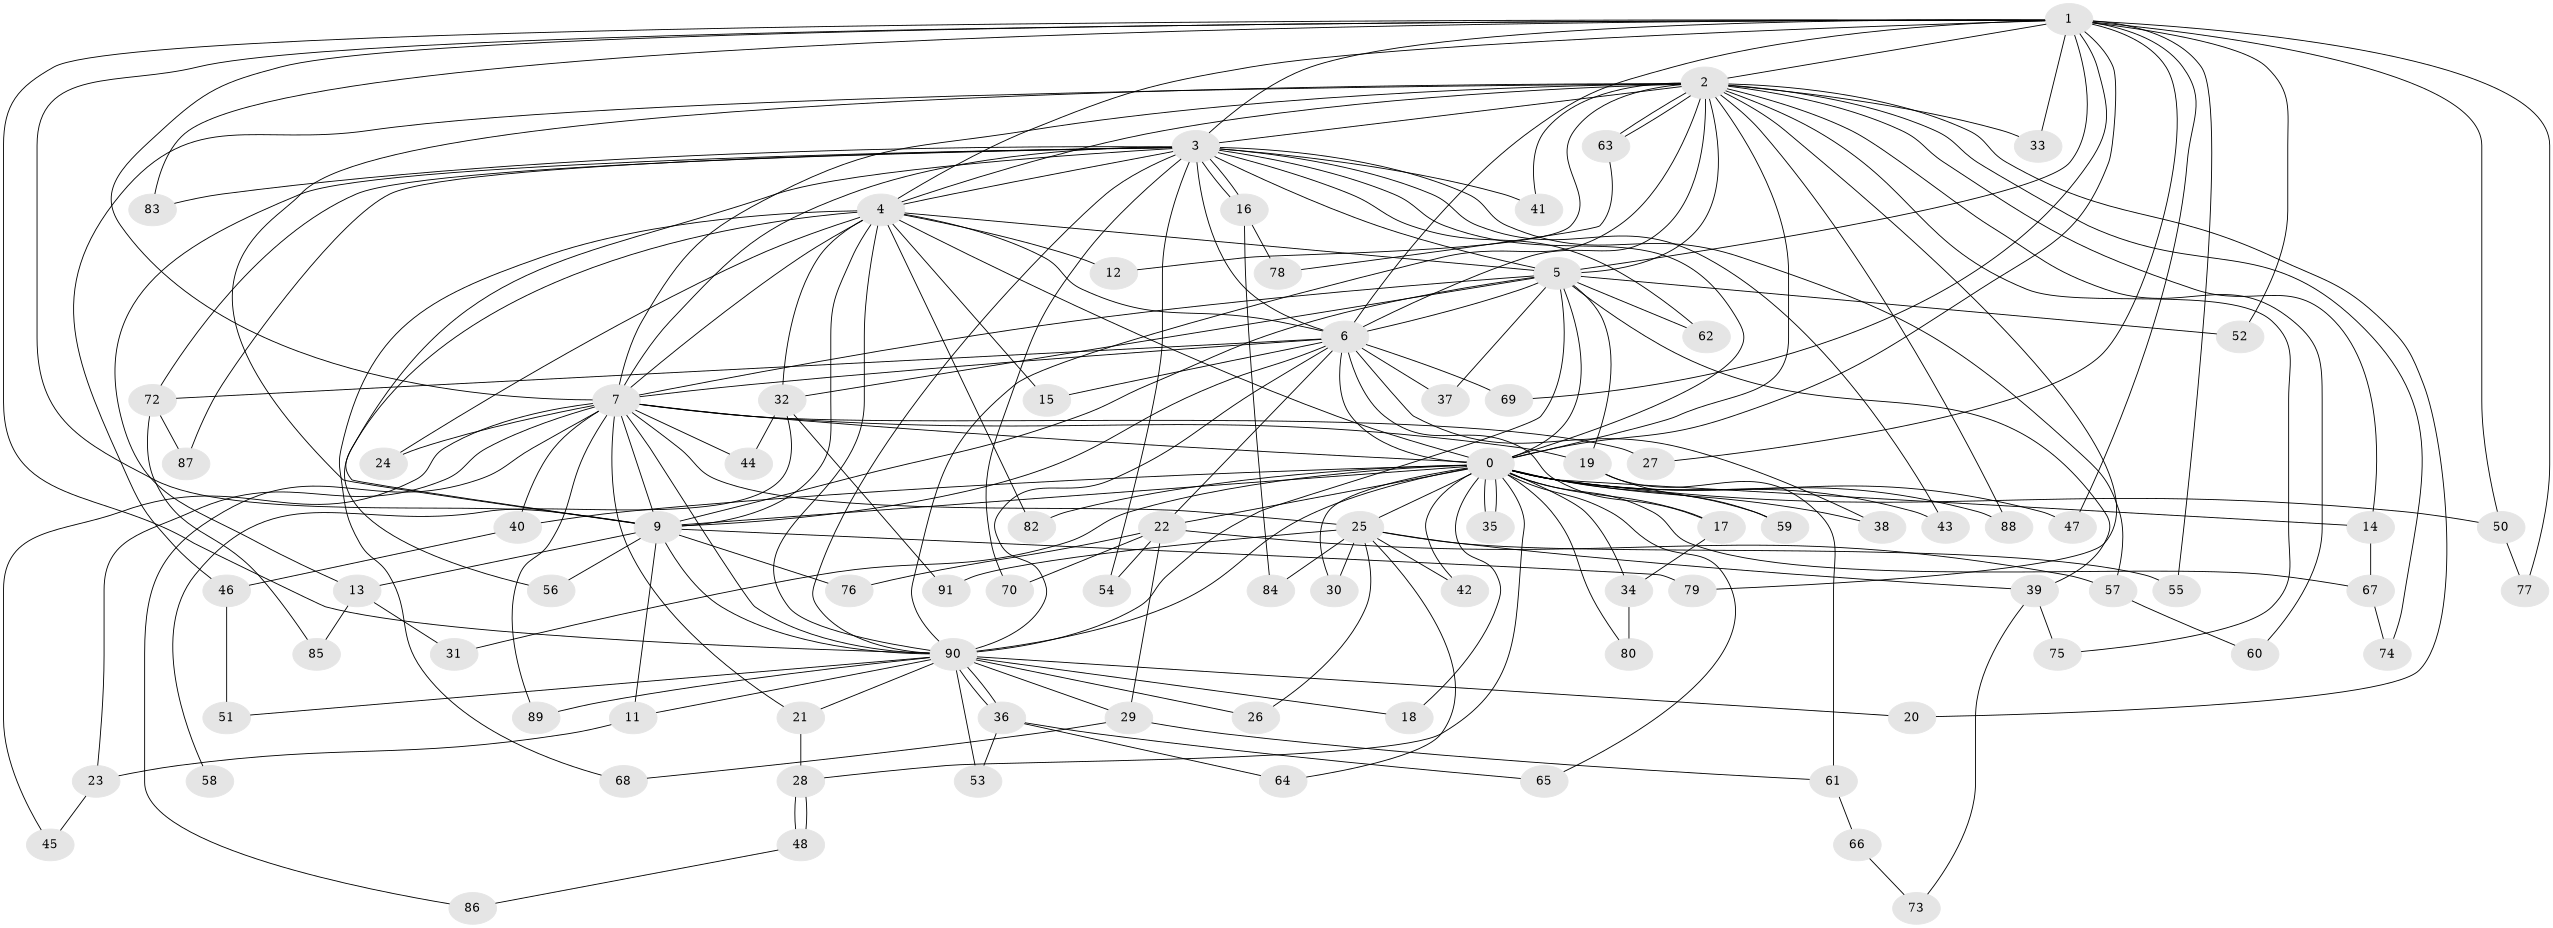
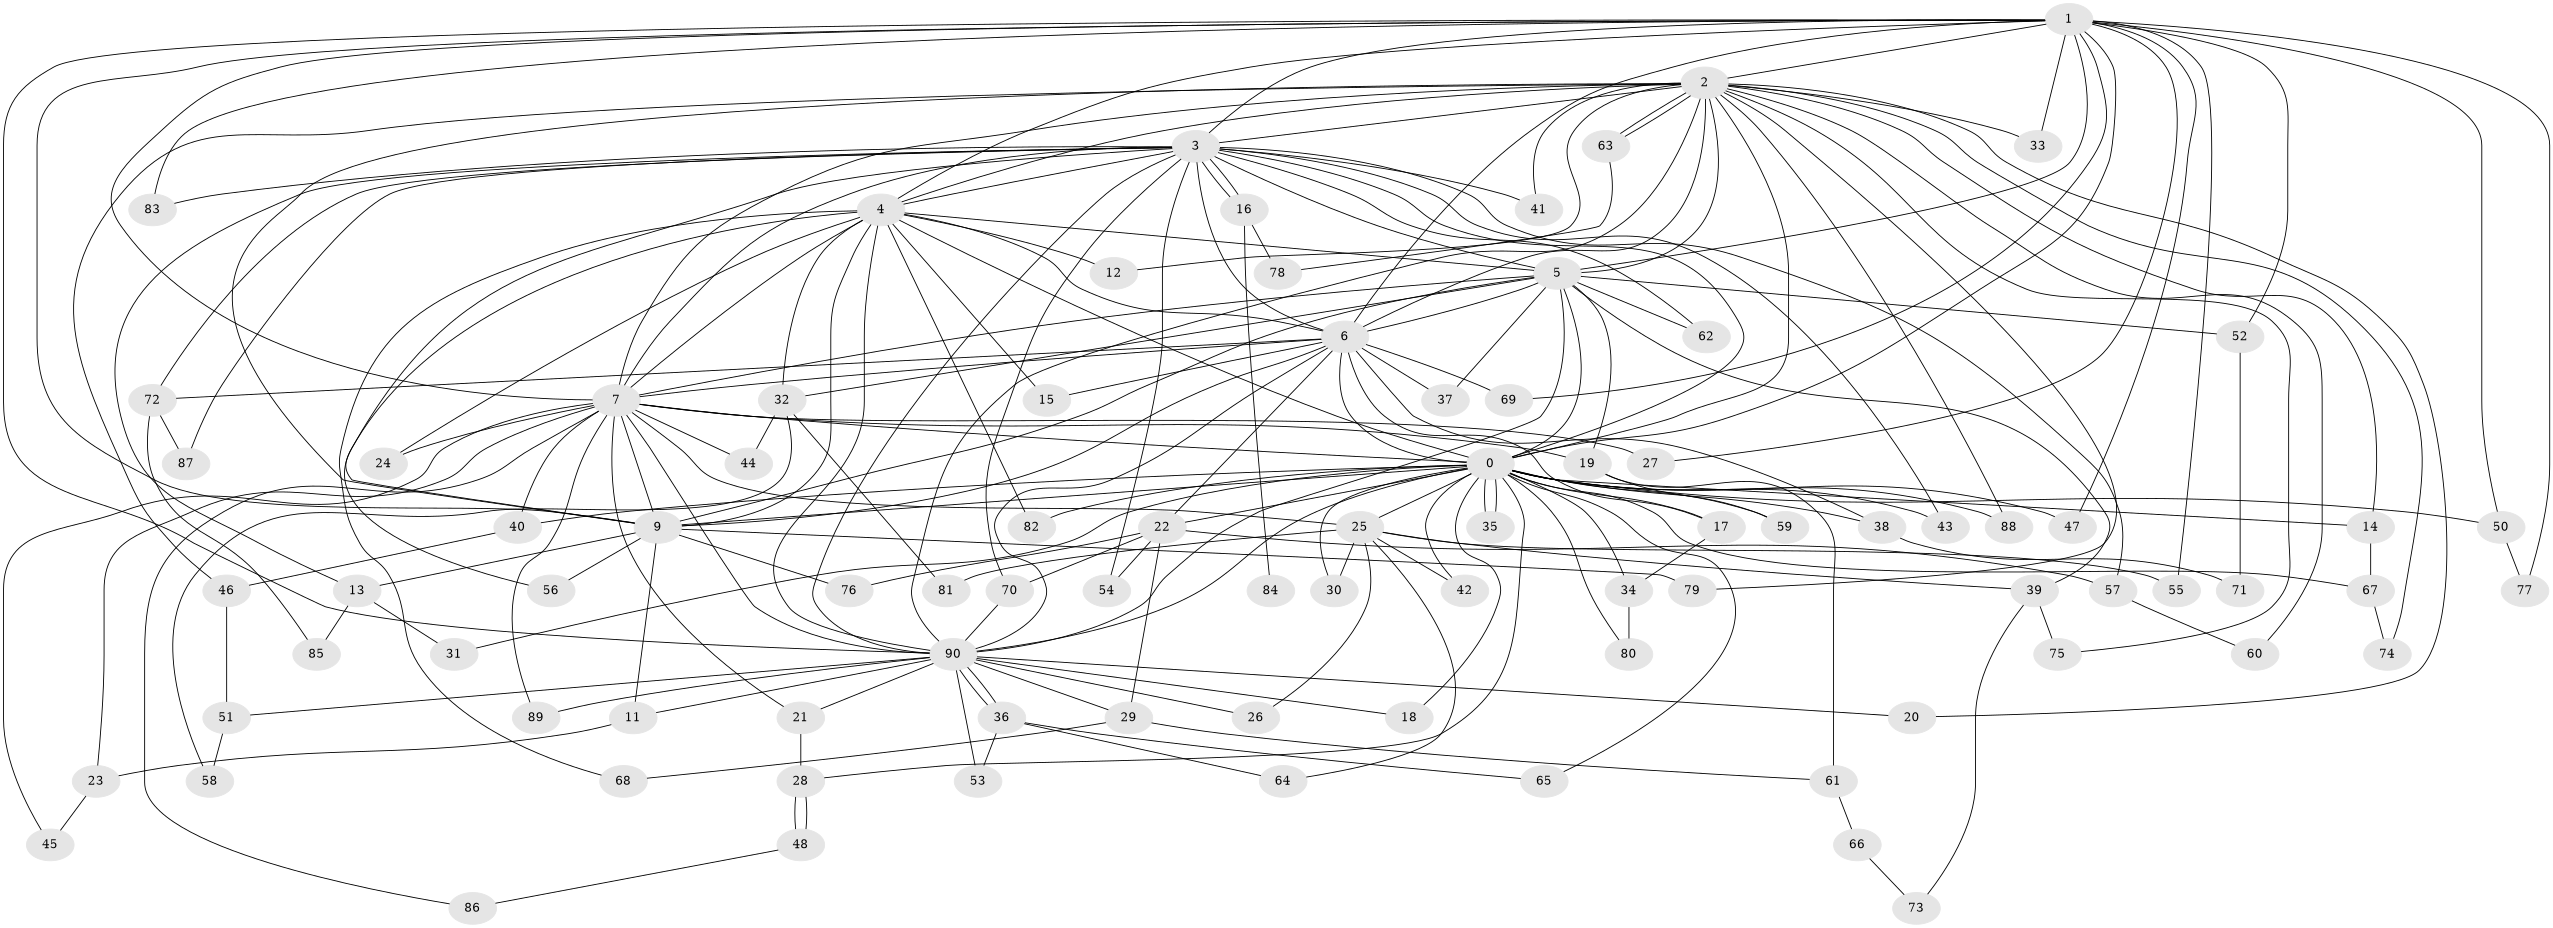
(1310, 563) -> none
(946, 591) -> (946, 591)
none -> (2240, 591)
(781, 633) -> (982, 623)
none -> (218, 750)
